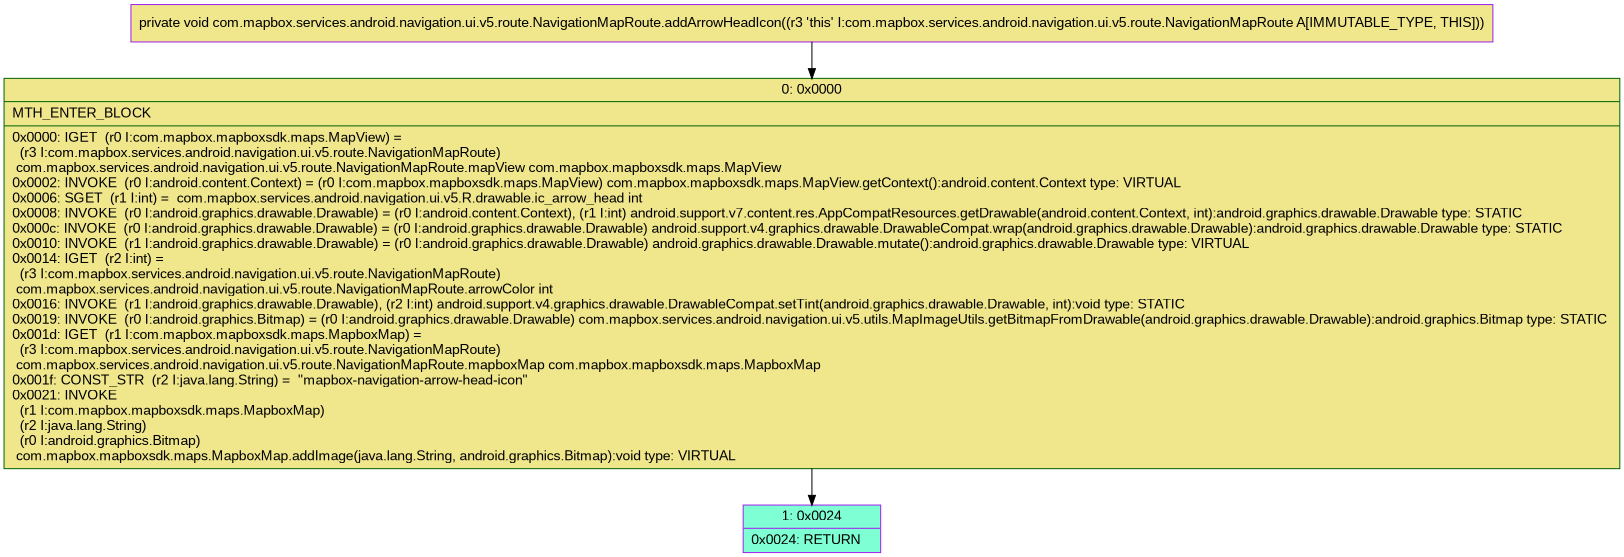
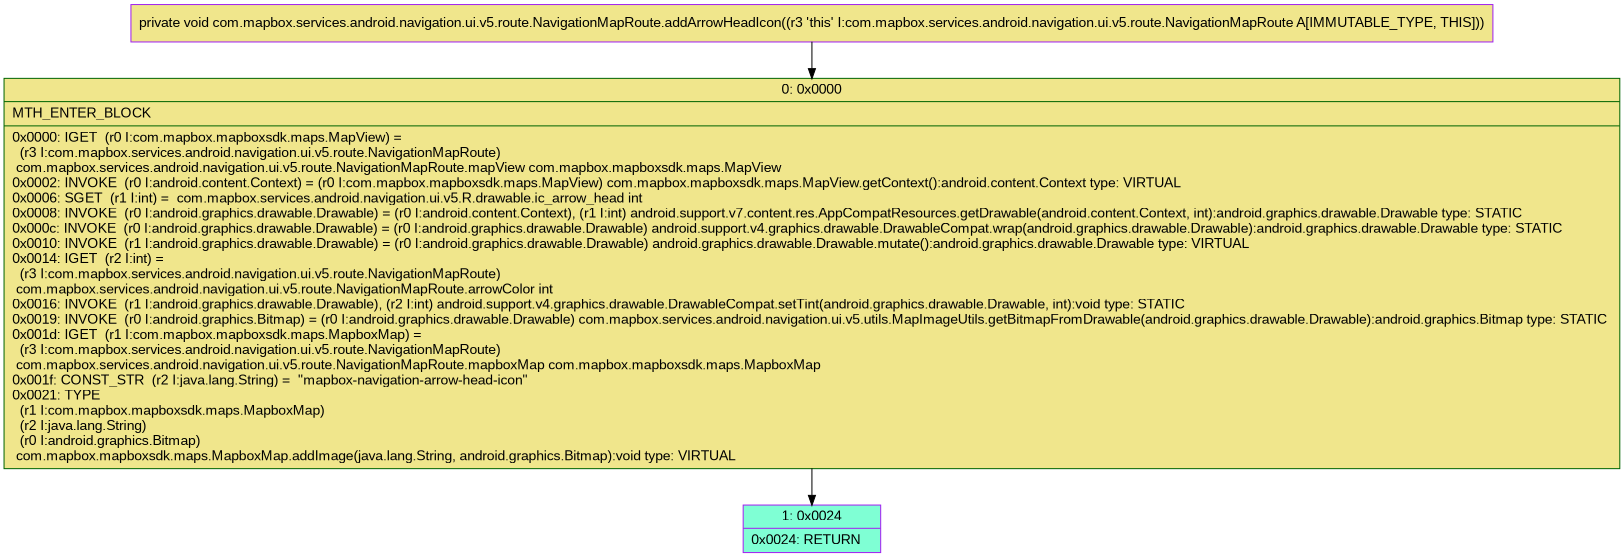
(69, 395) -> (60, 395)
